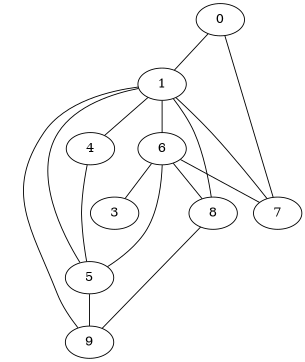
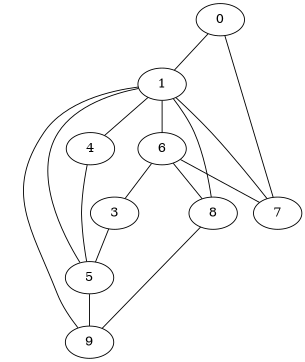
(150, 224) -> (102, 246)
